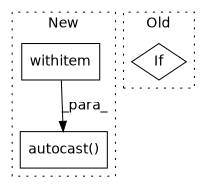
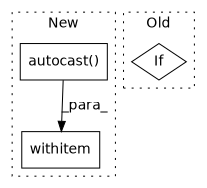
(62, 101) -> (62, 101)
